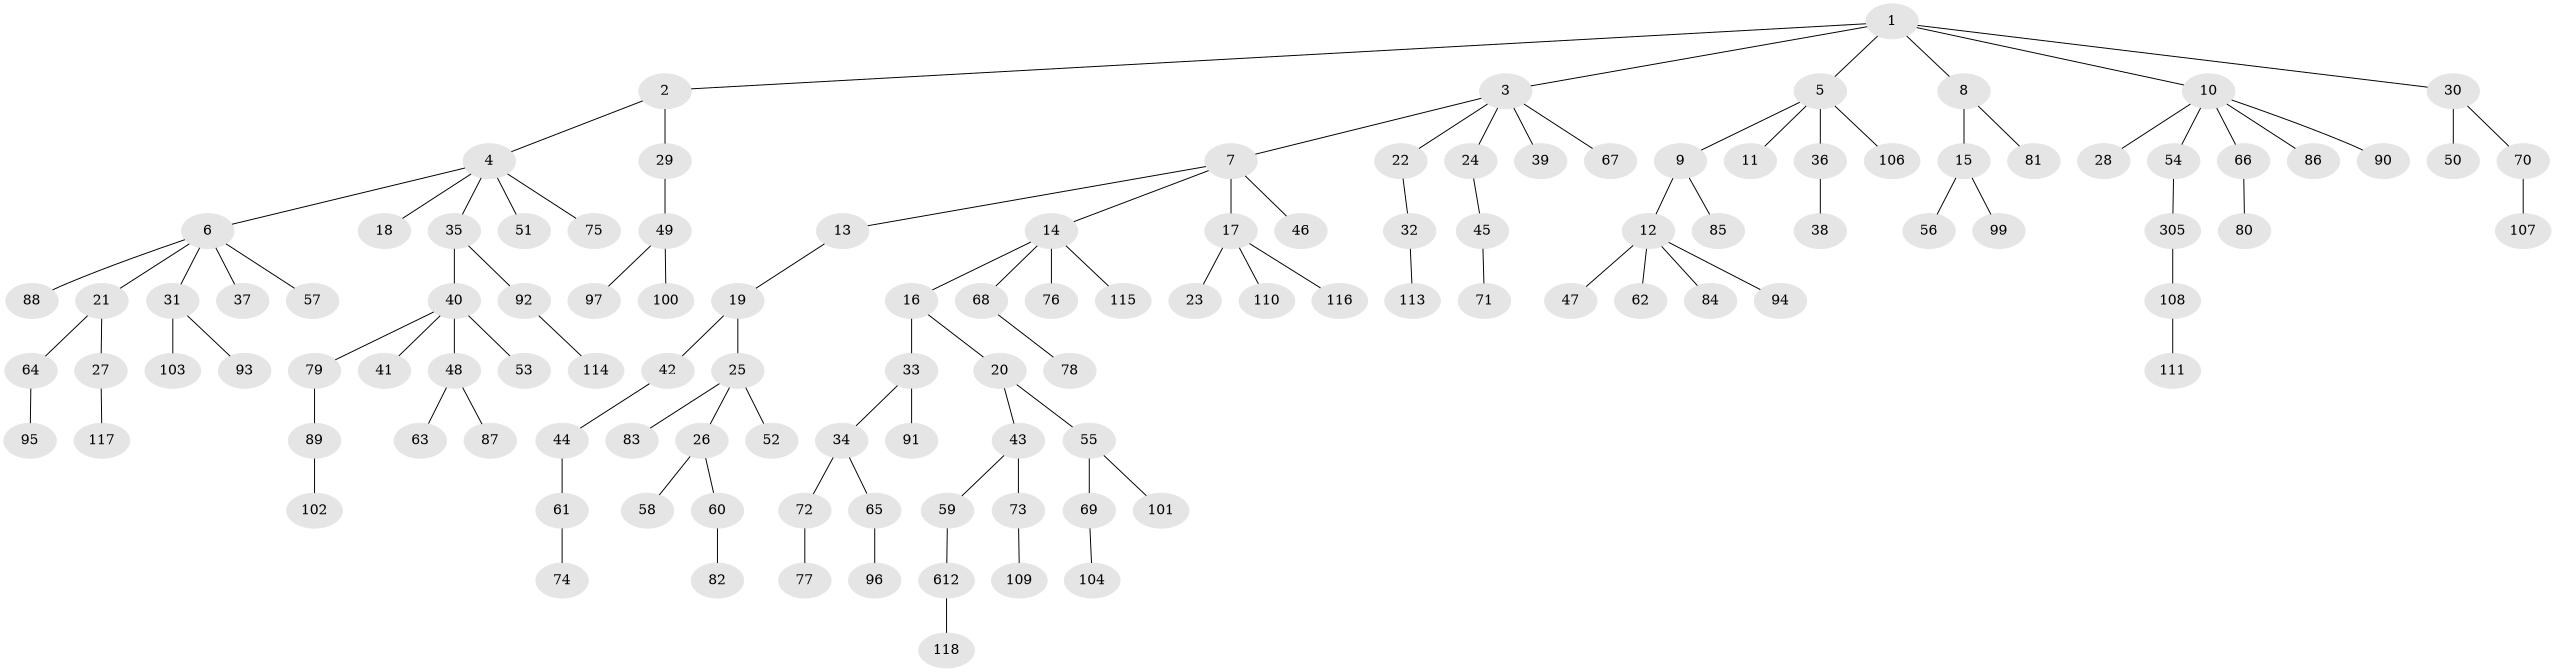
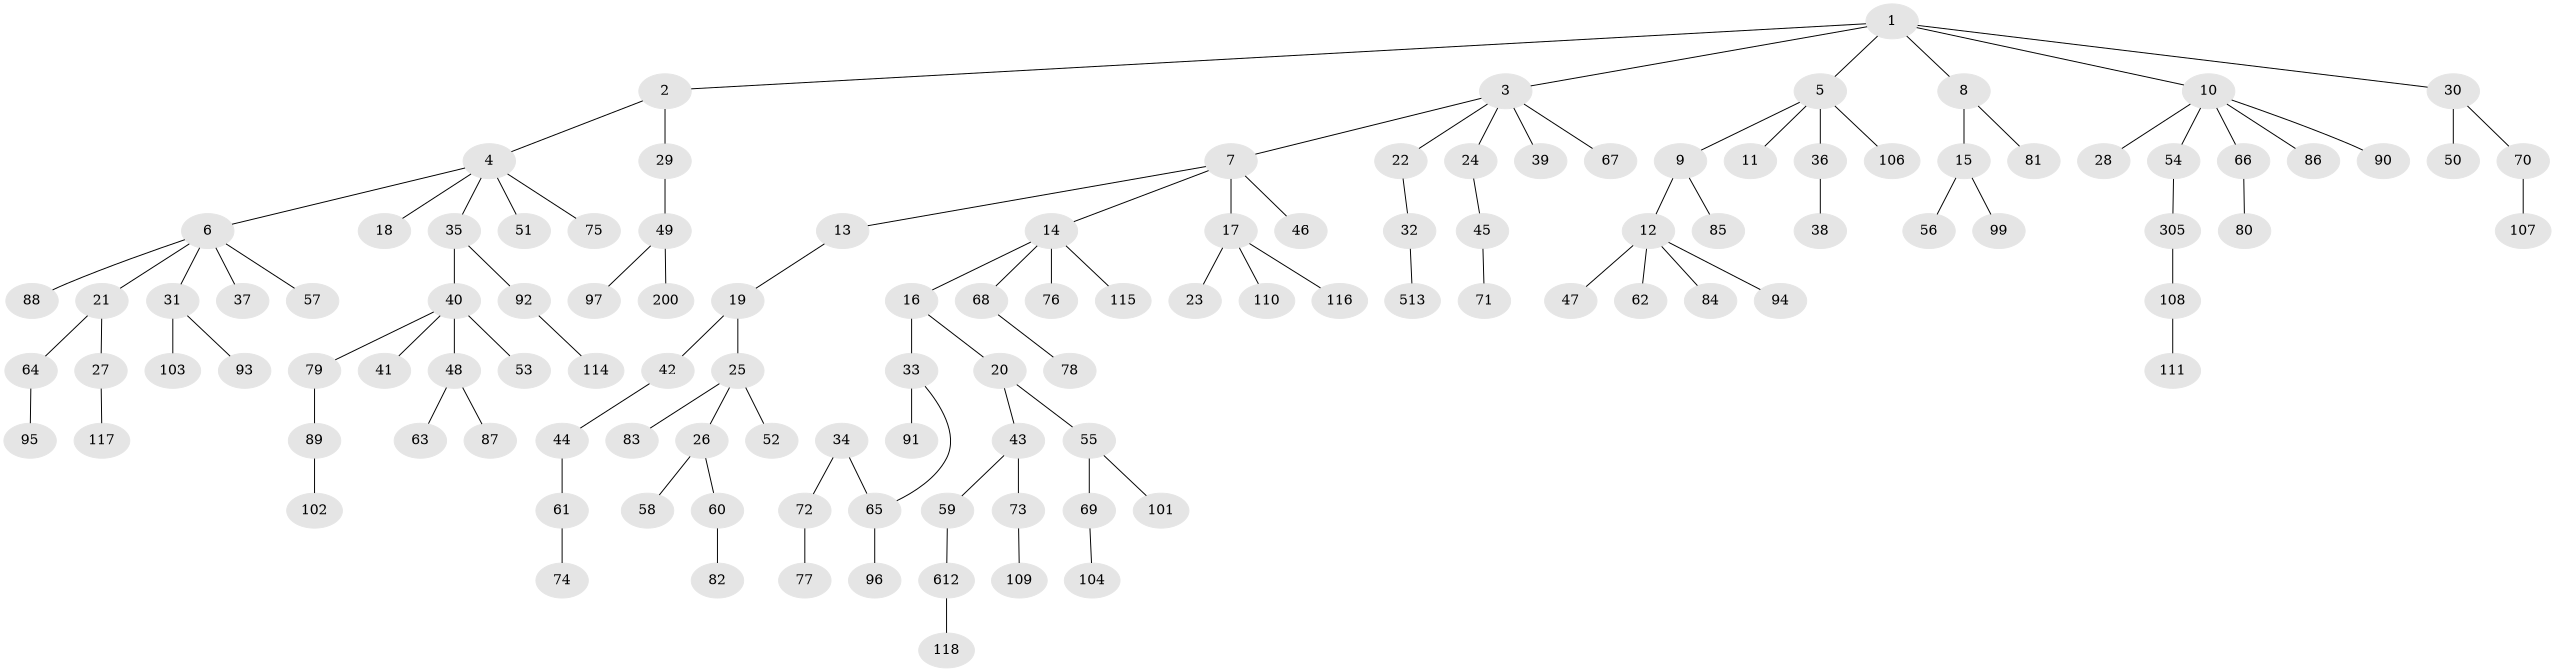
(666, 301) -> (666, 301)
(1413, 301) -> (1413, 301)
(877, 406) -> (949, 452)
